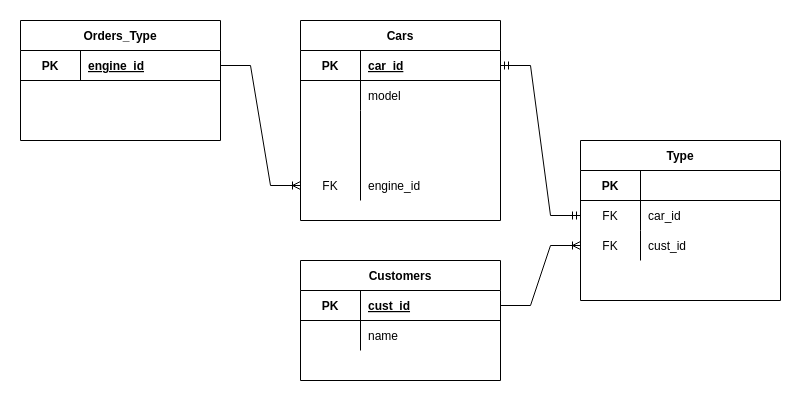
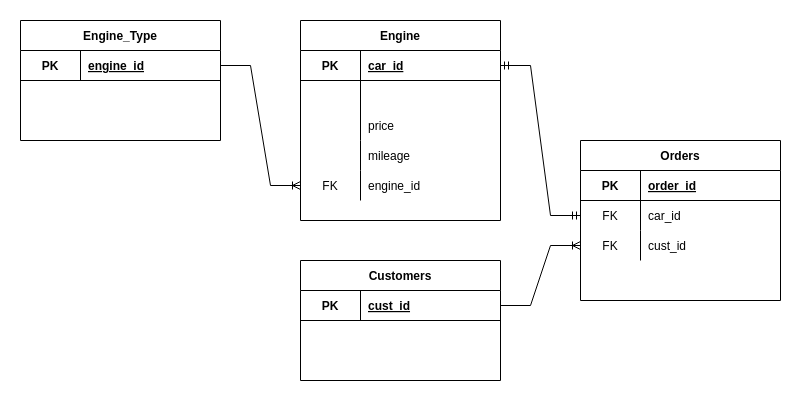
(120, 36) -> (120, 36)
(400, 36) -> (400, 36)
(431, 96) -> none
none -> (431, 126)
none -> (431, 156)
(680, 156) -> (680, 156)
none -> (711, 186)
(431, 336) -> none
